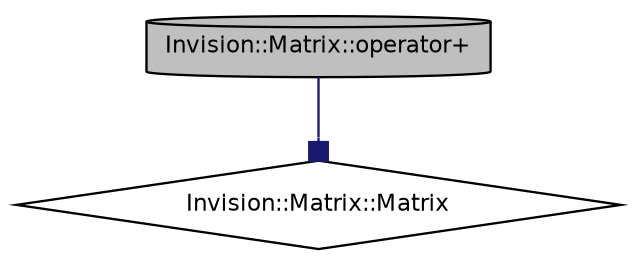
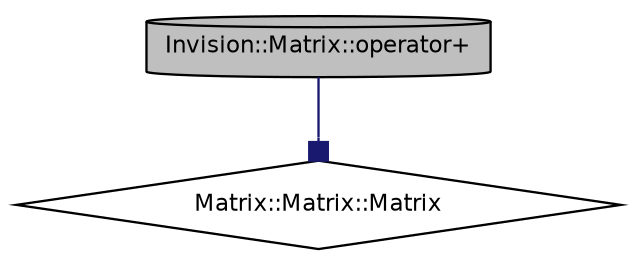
(319, 205) -> (319, 205)
